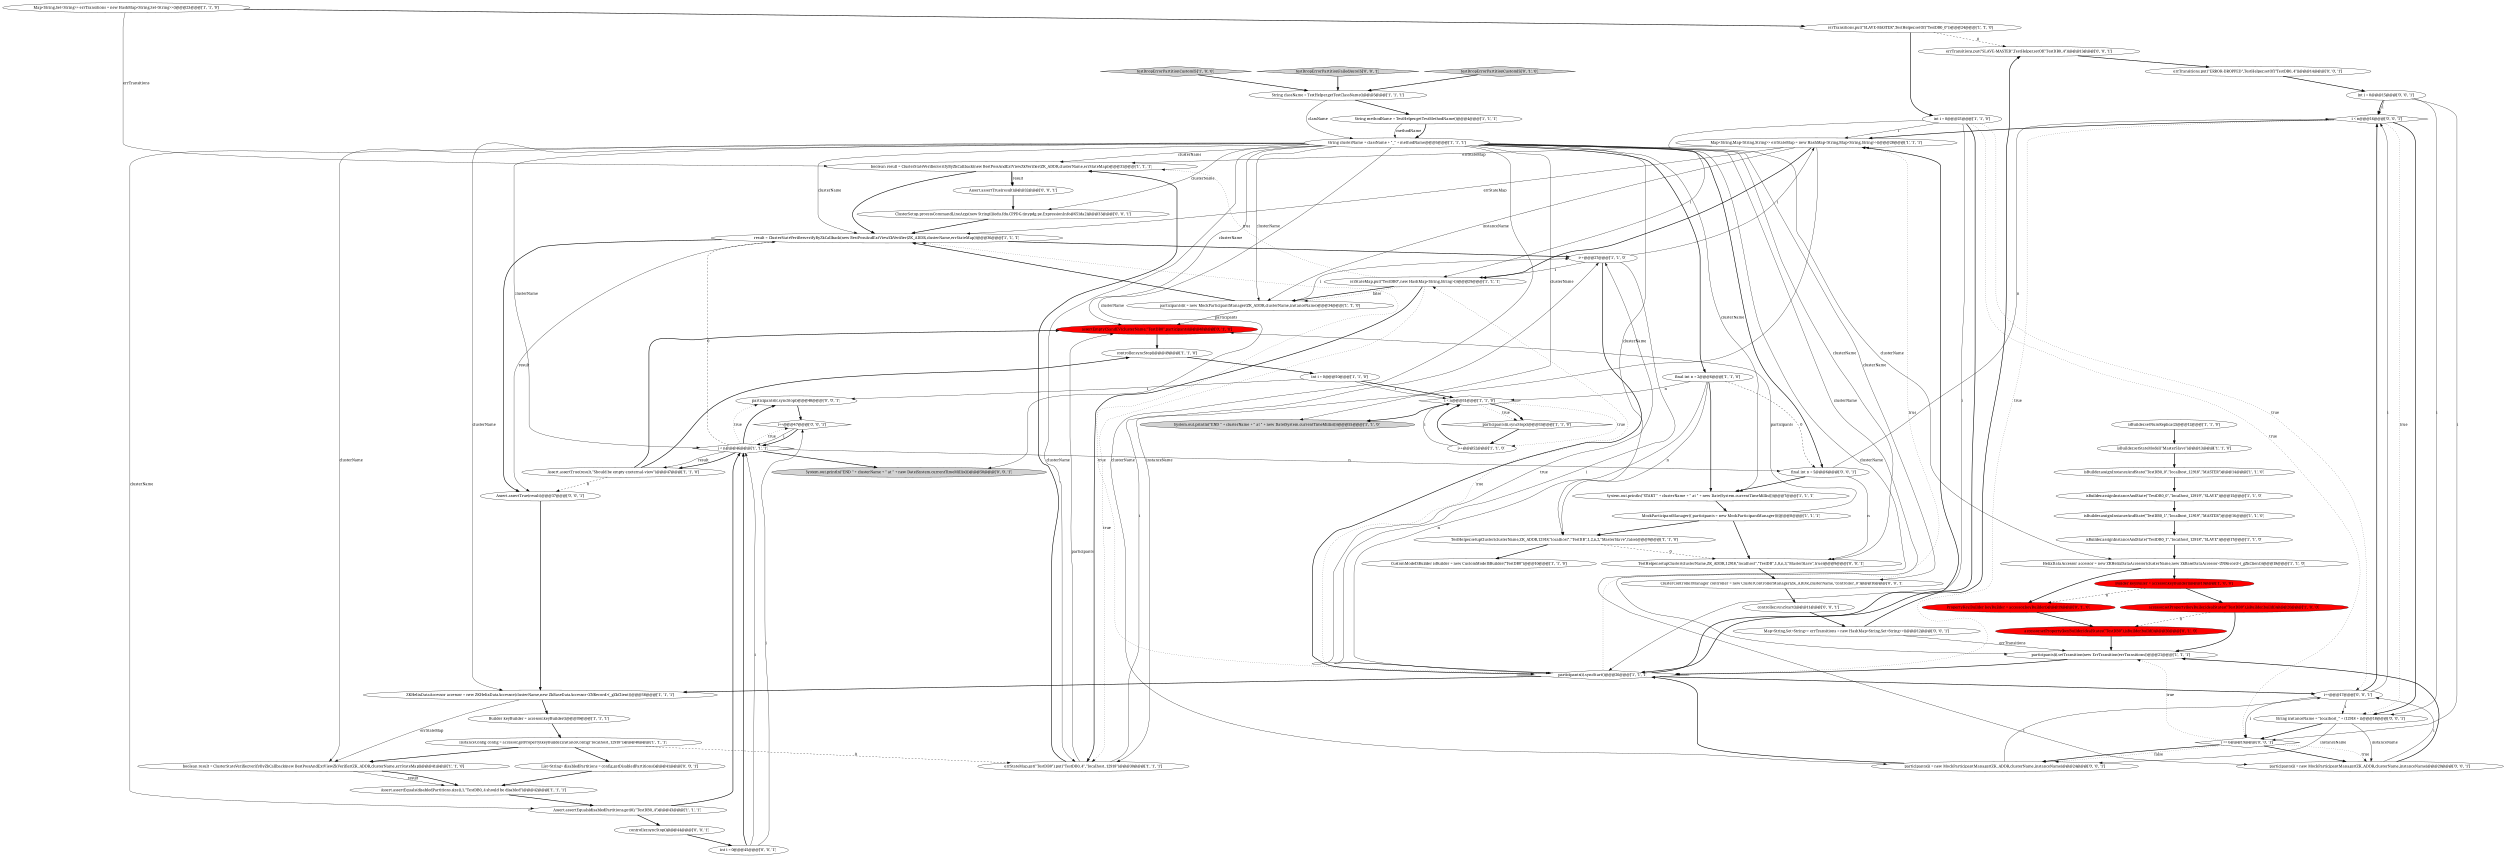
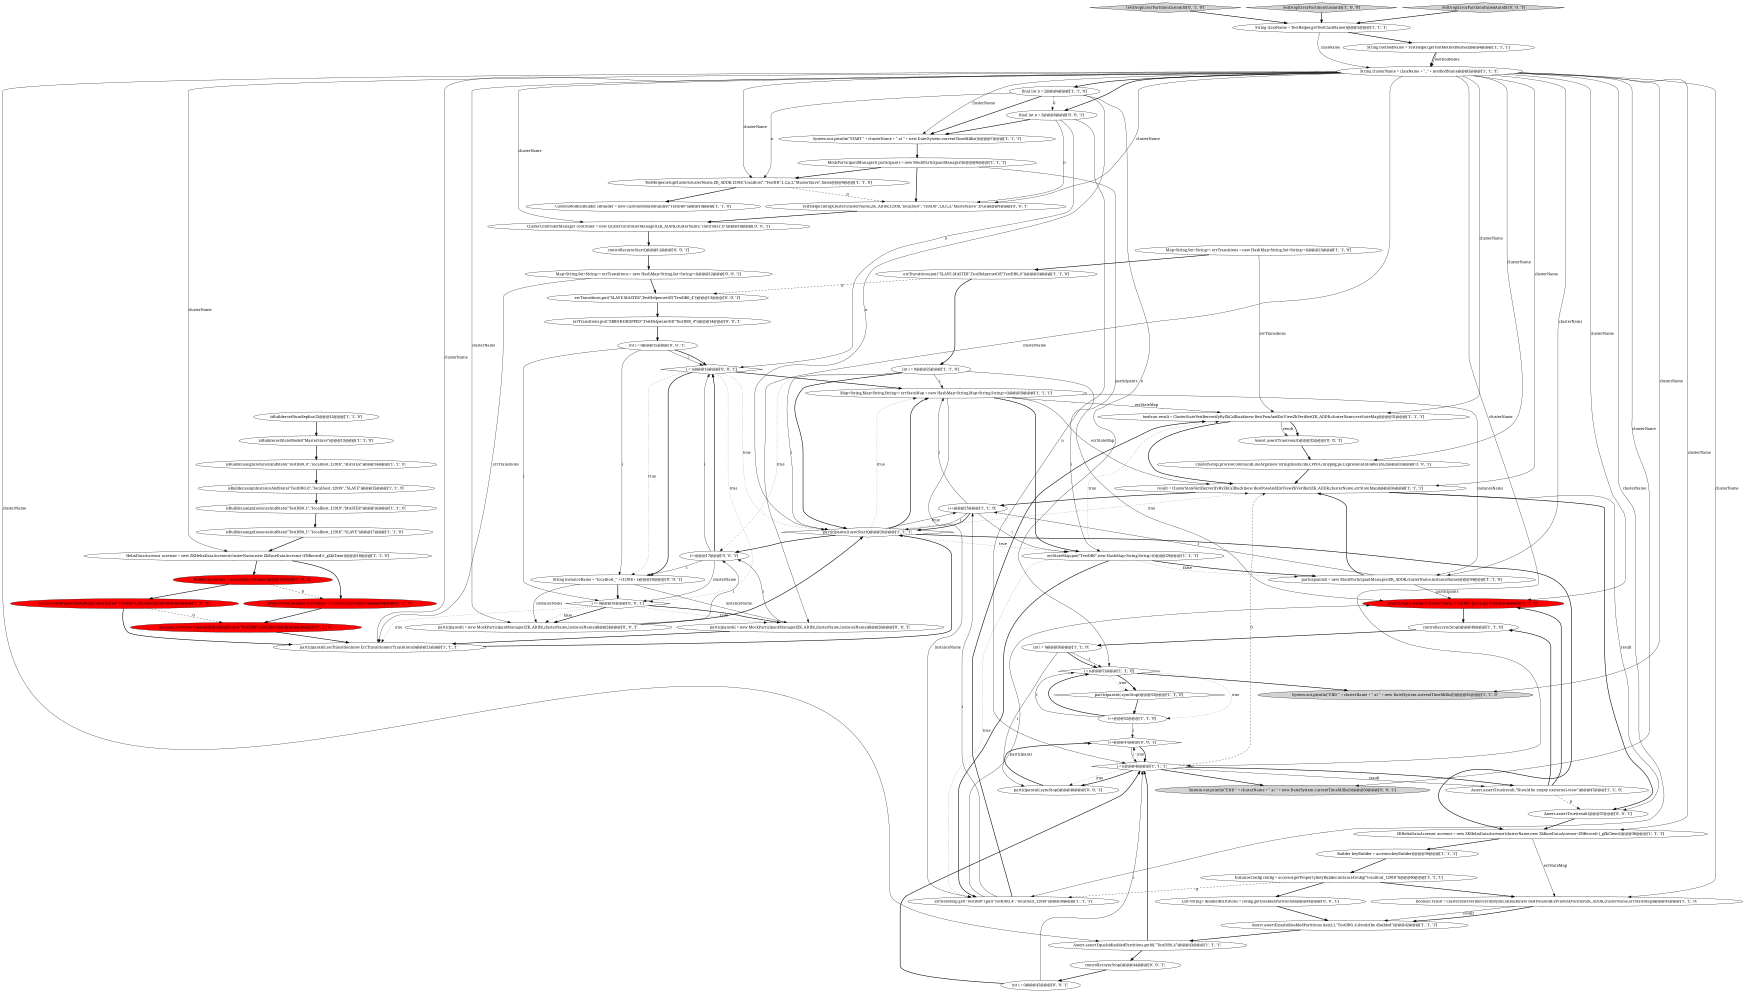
(2214, 405) -> (741, 524)
(1280, 460) -> (1047, 457)
(765, 631) -> (1132, 729)
(2251, 719) -> (725, 580)
